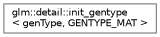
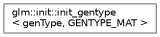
(80, 18) -> (80, 18)
